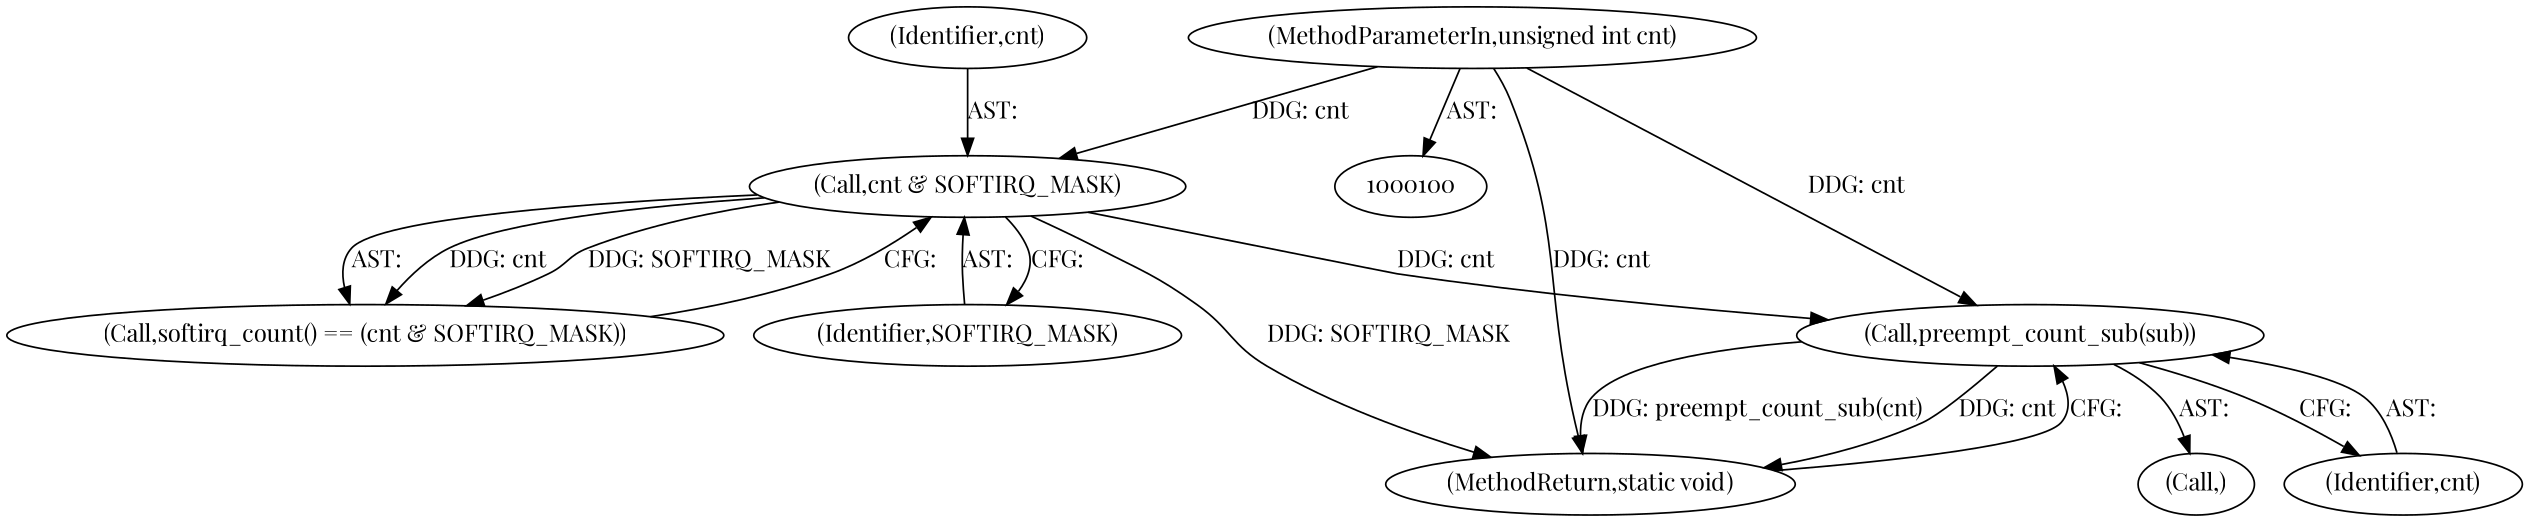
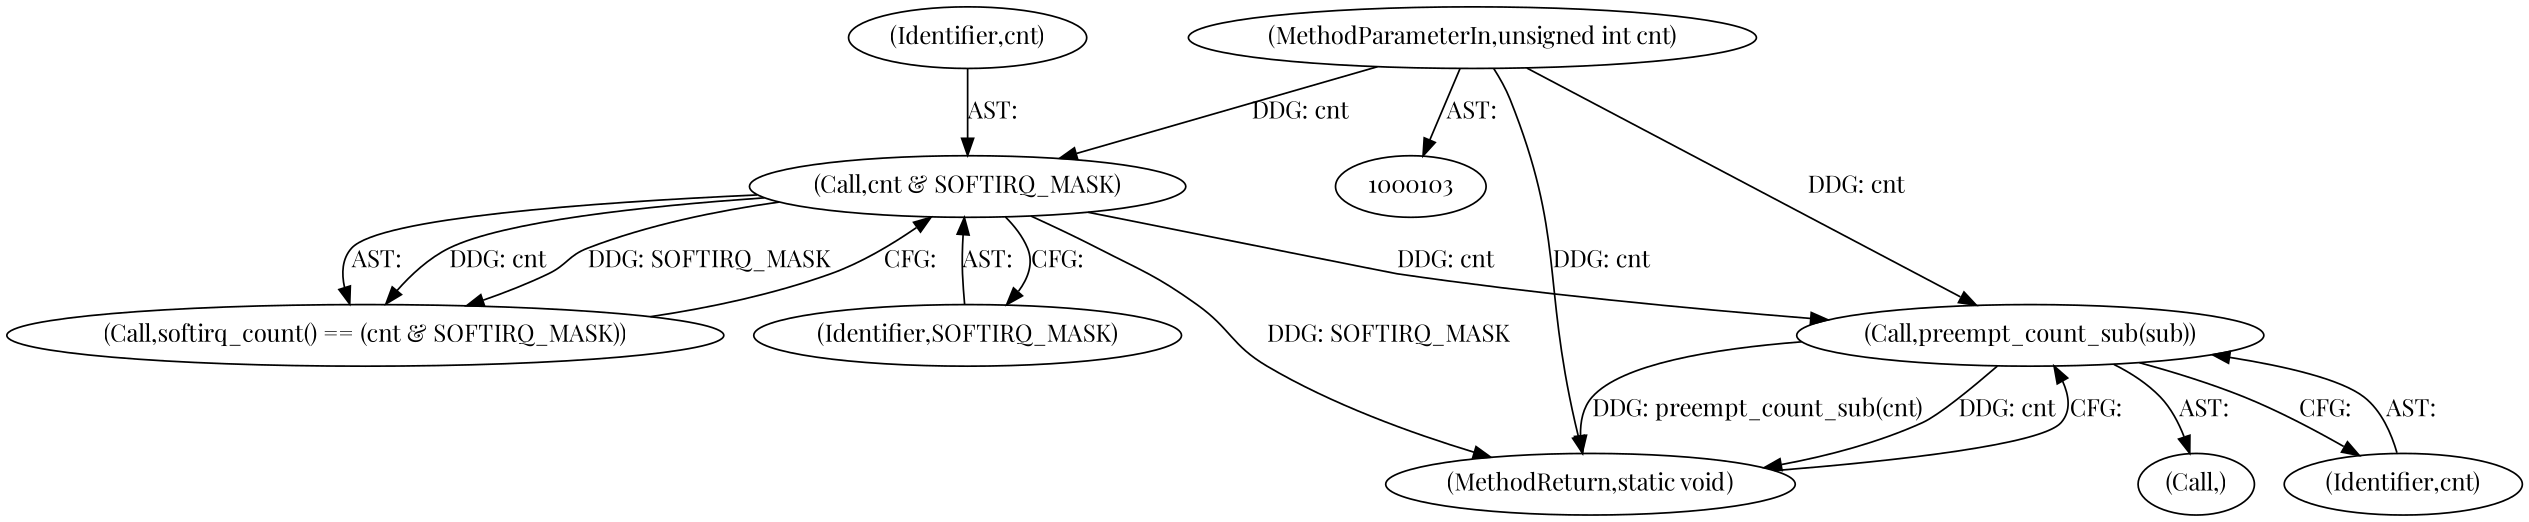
(1411, 187) -> (1411, 187)
